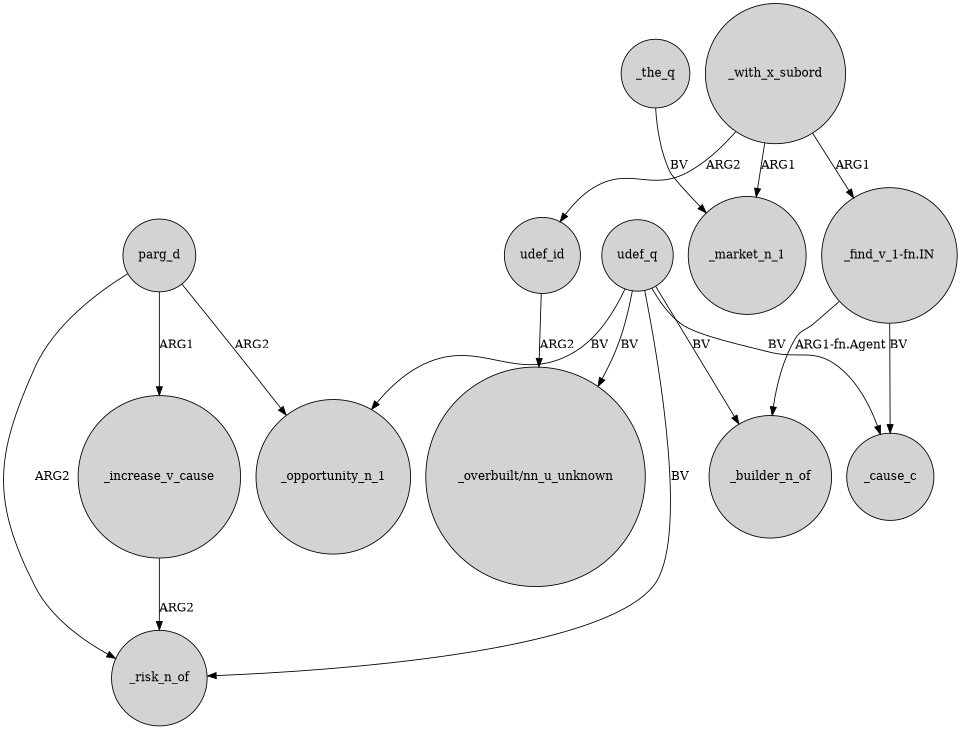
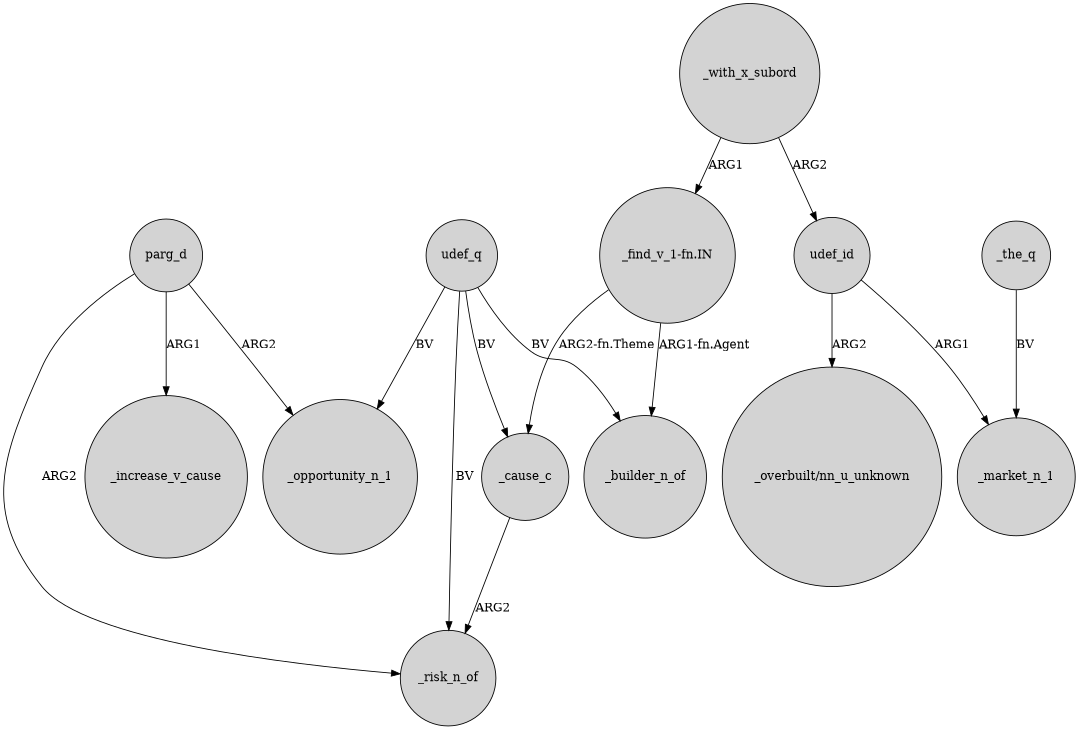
(761, 166) -> (929, 343)
(621, 336) -> none
(898, 345) -> (607, 345)
(159, 590) -> (489, 571)
